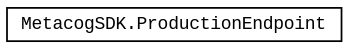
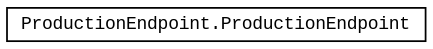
(174, 25) -> (216, 25)
